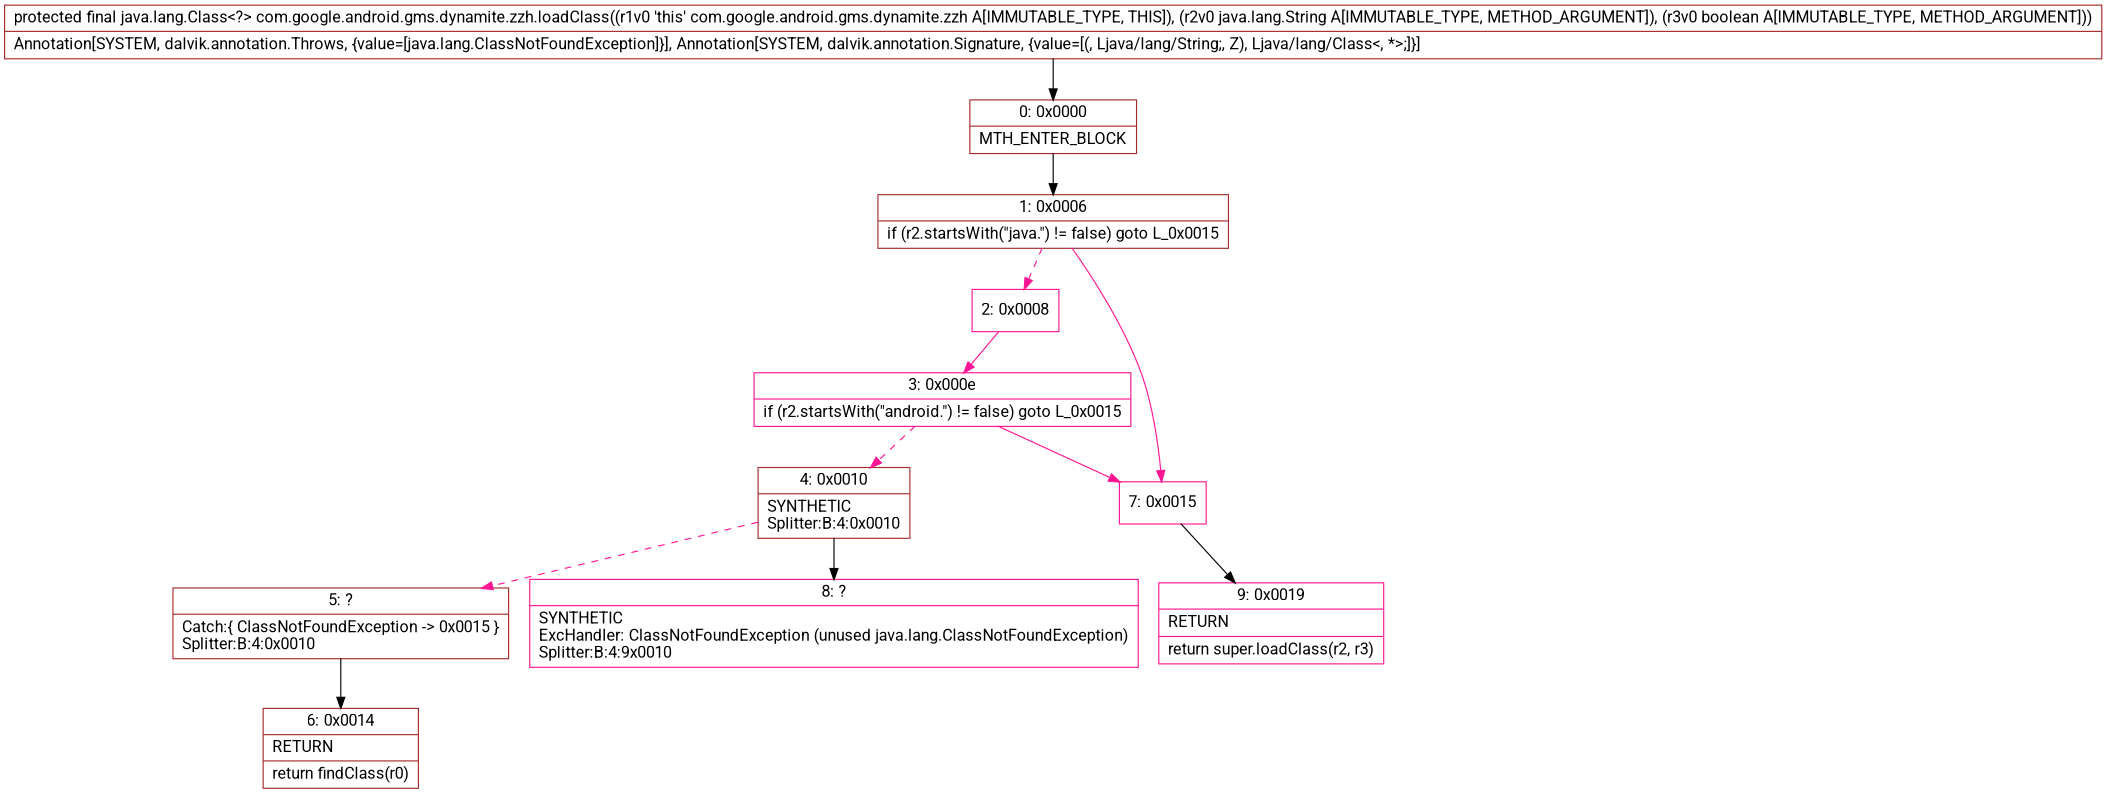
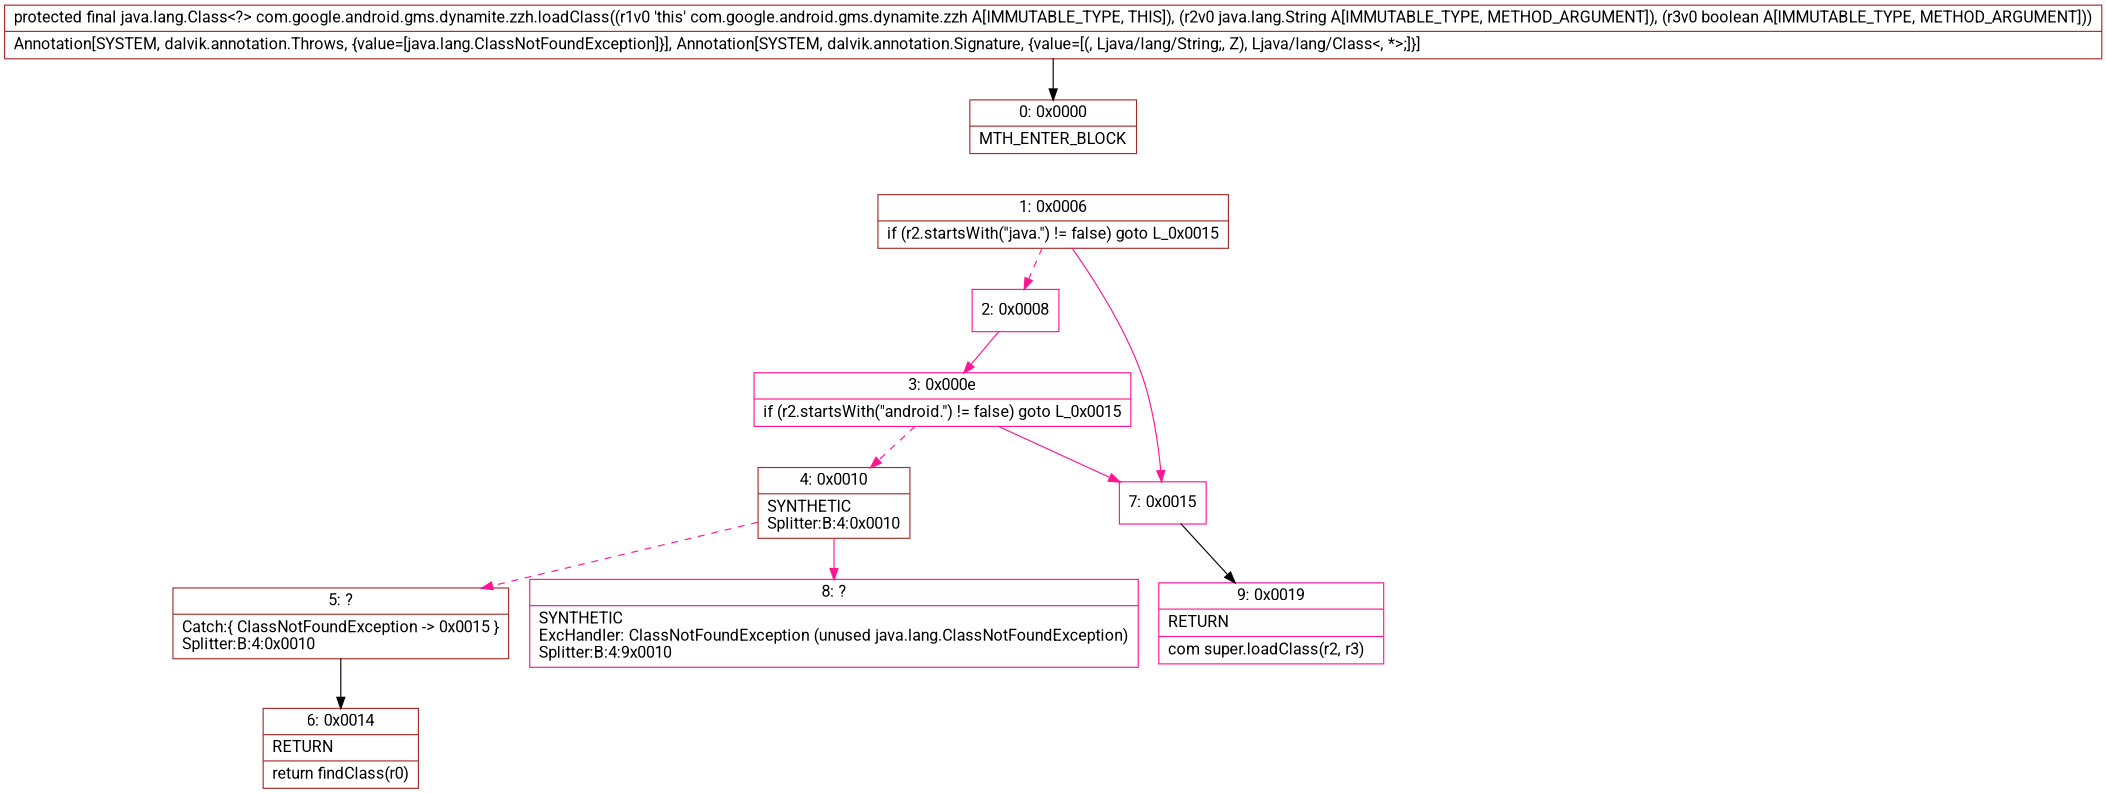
(1053, 168) -> none
(834, 553) -> (834, 553)
(1271, 650) -> (1266, 650)
